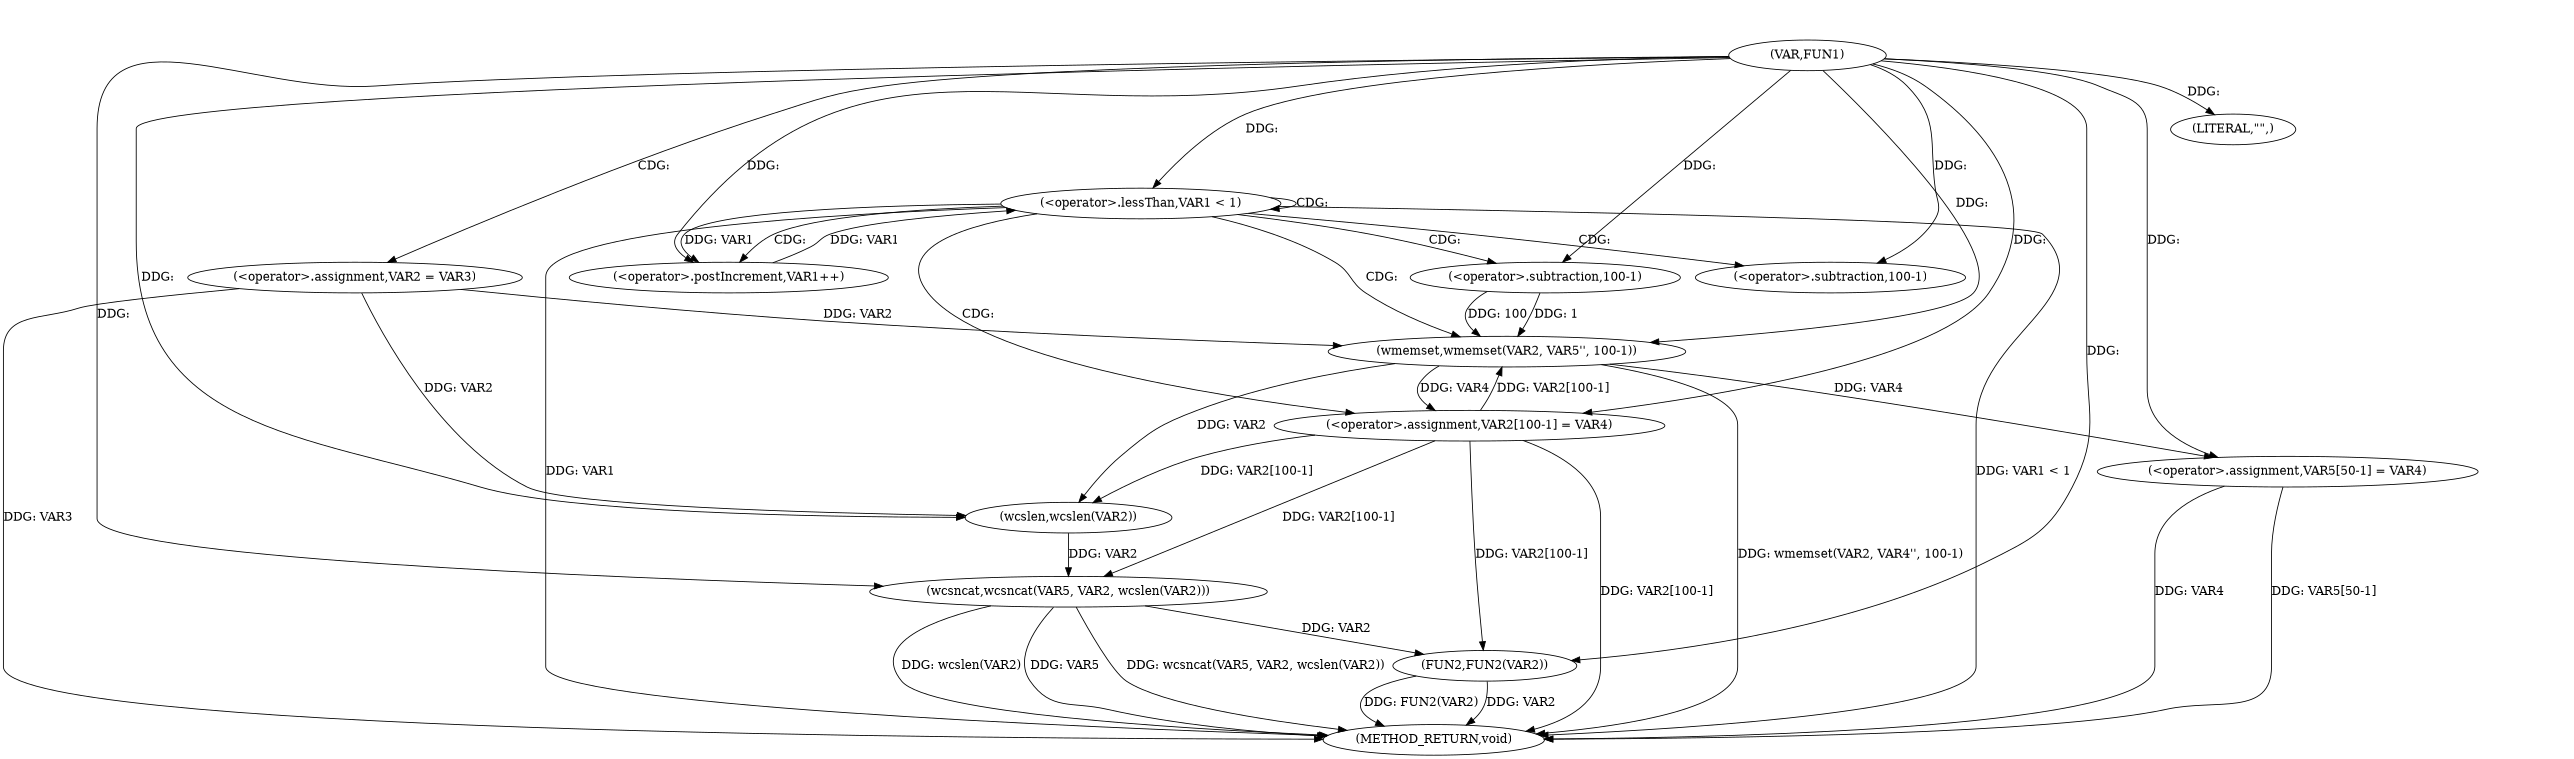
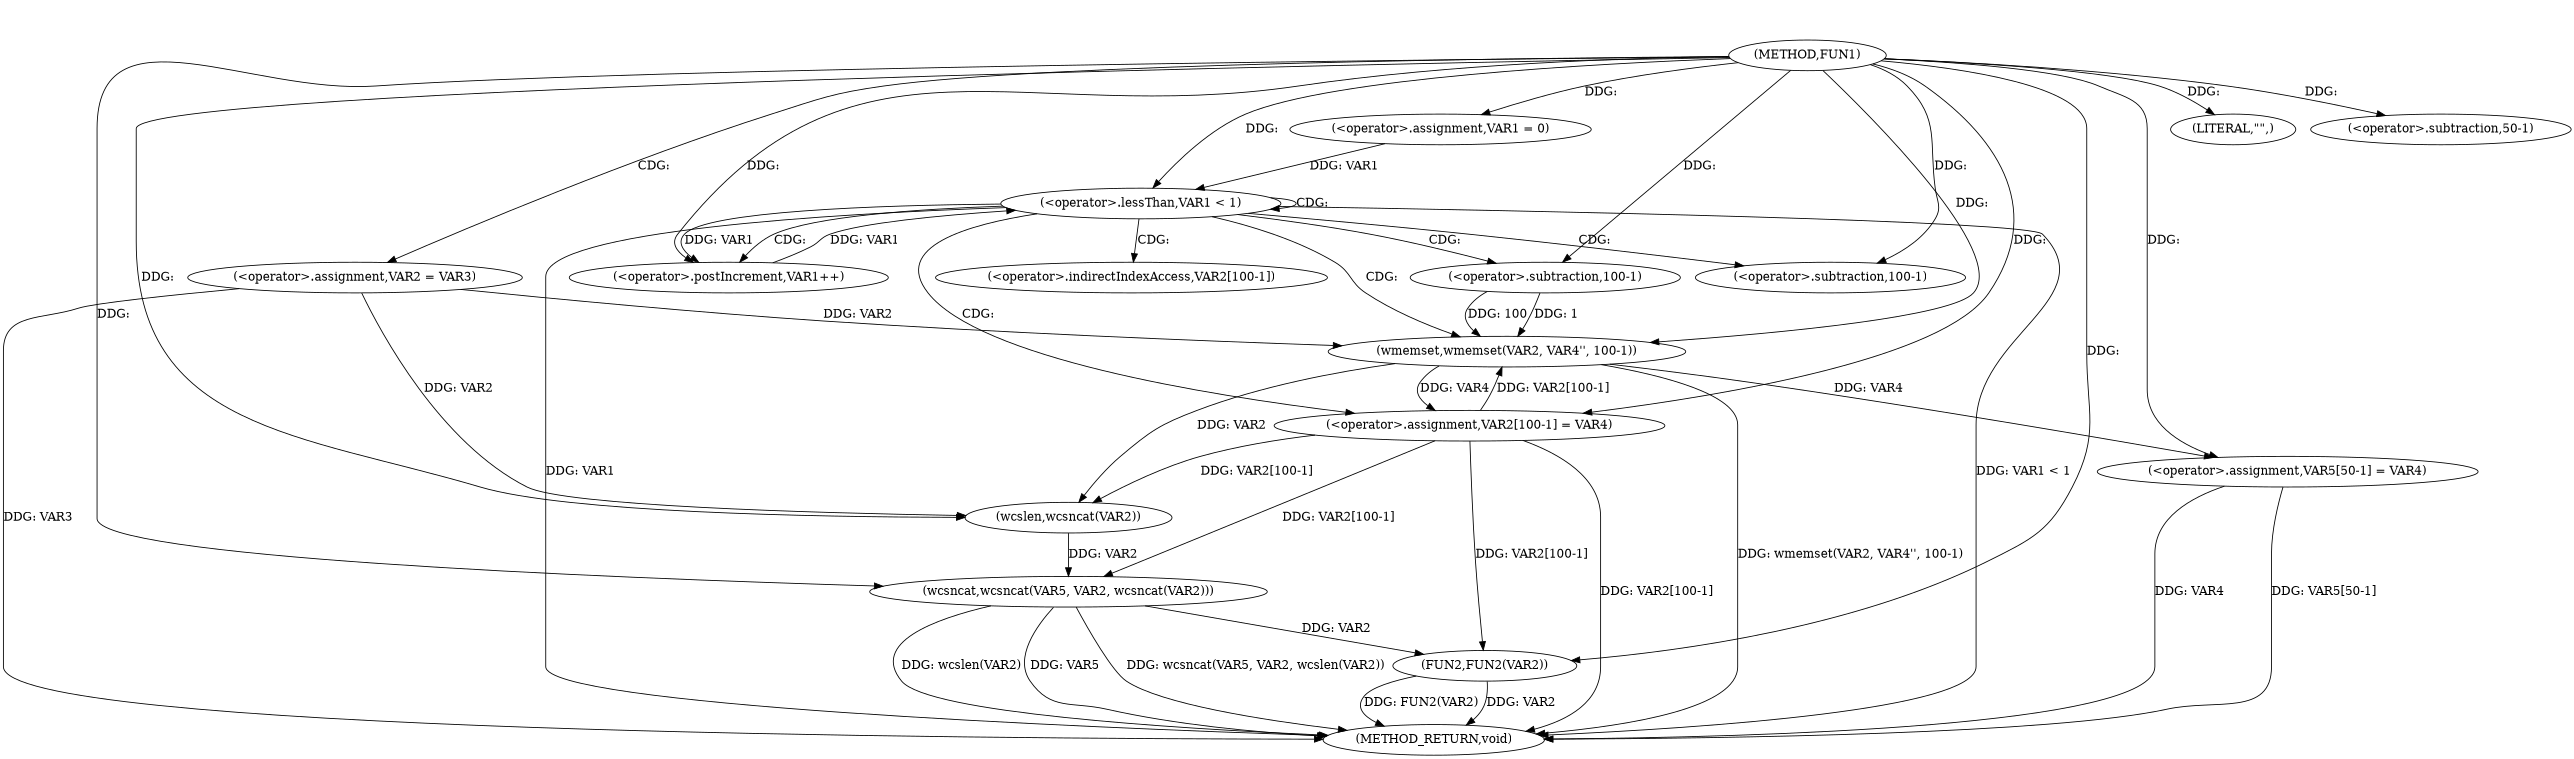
(1807, 55) -> (1807, 55)
none -> (1441, 129)
none -> (2441, 129)
none -> (1131, 278)
(1507, 352) -> (1507, 352)
(1068, 518) -> (1068, 518)
(1068, 592) -> (1068, 592)
